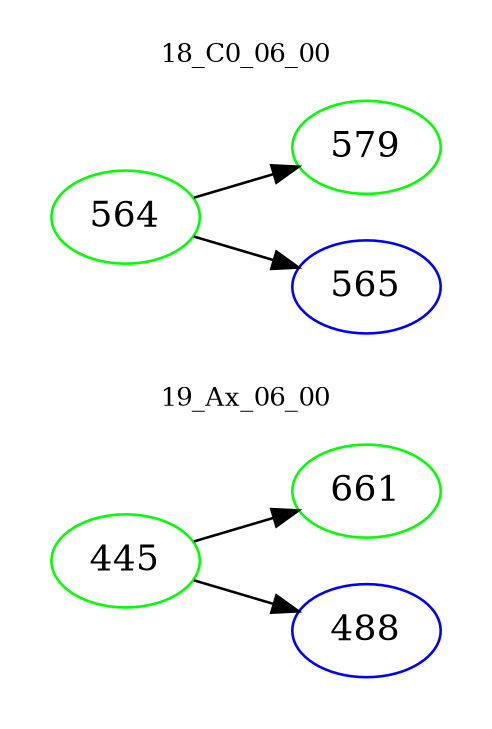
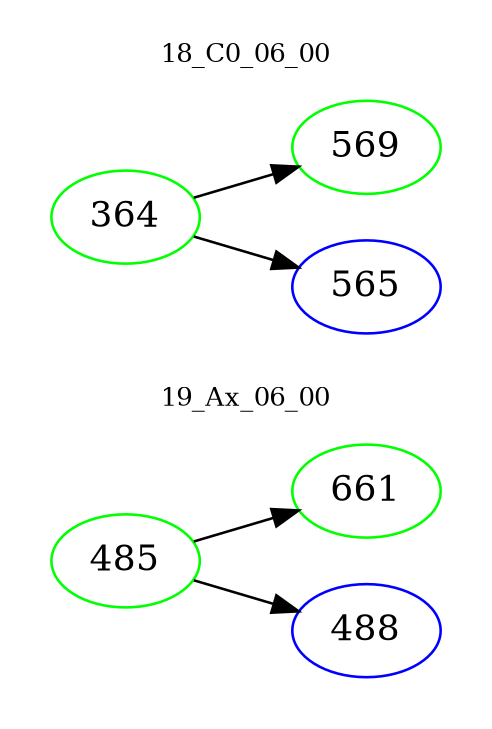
(366, 147) -> (366, 147)
(126, 217) -> (126, 217)
(126, 561) -> (126, 561)
